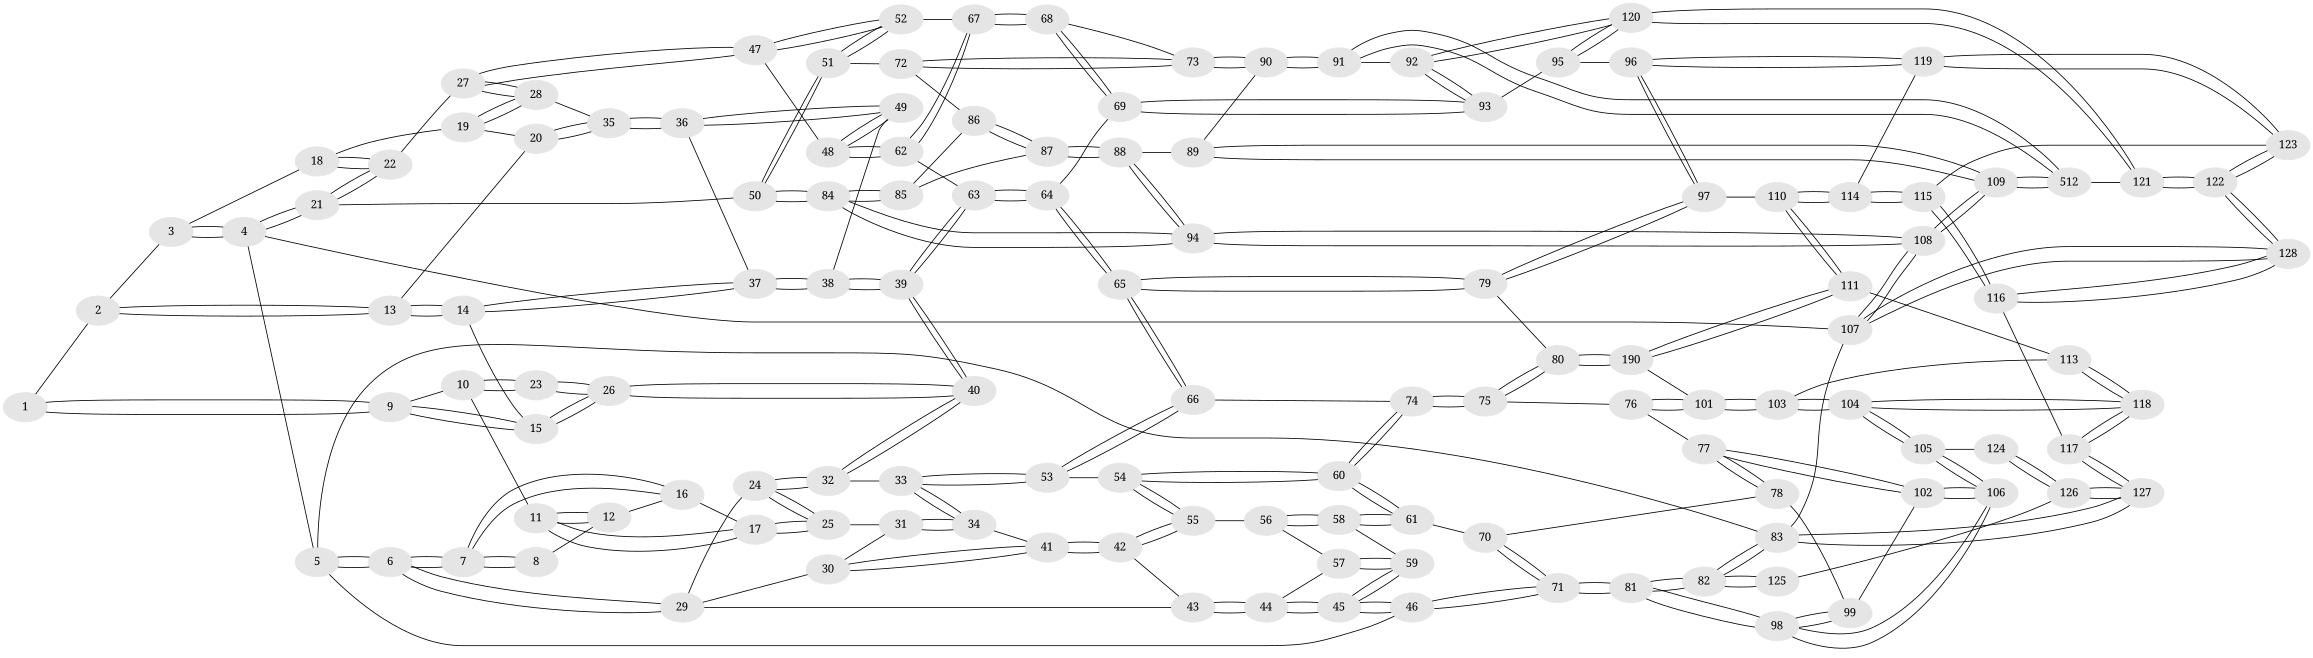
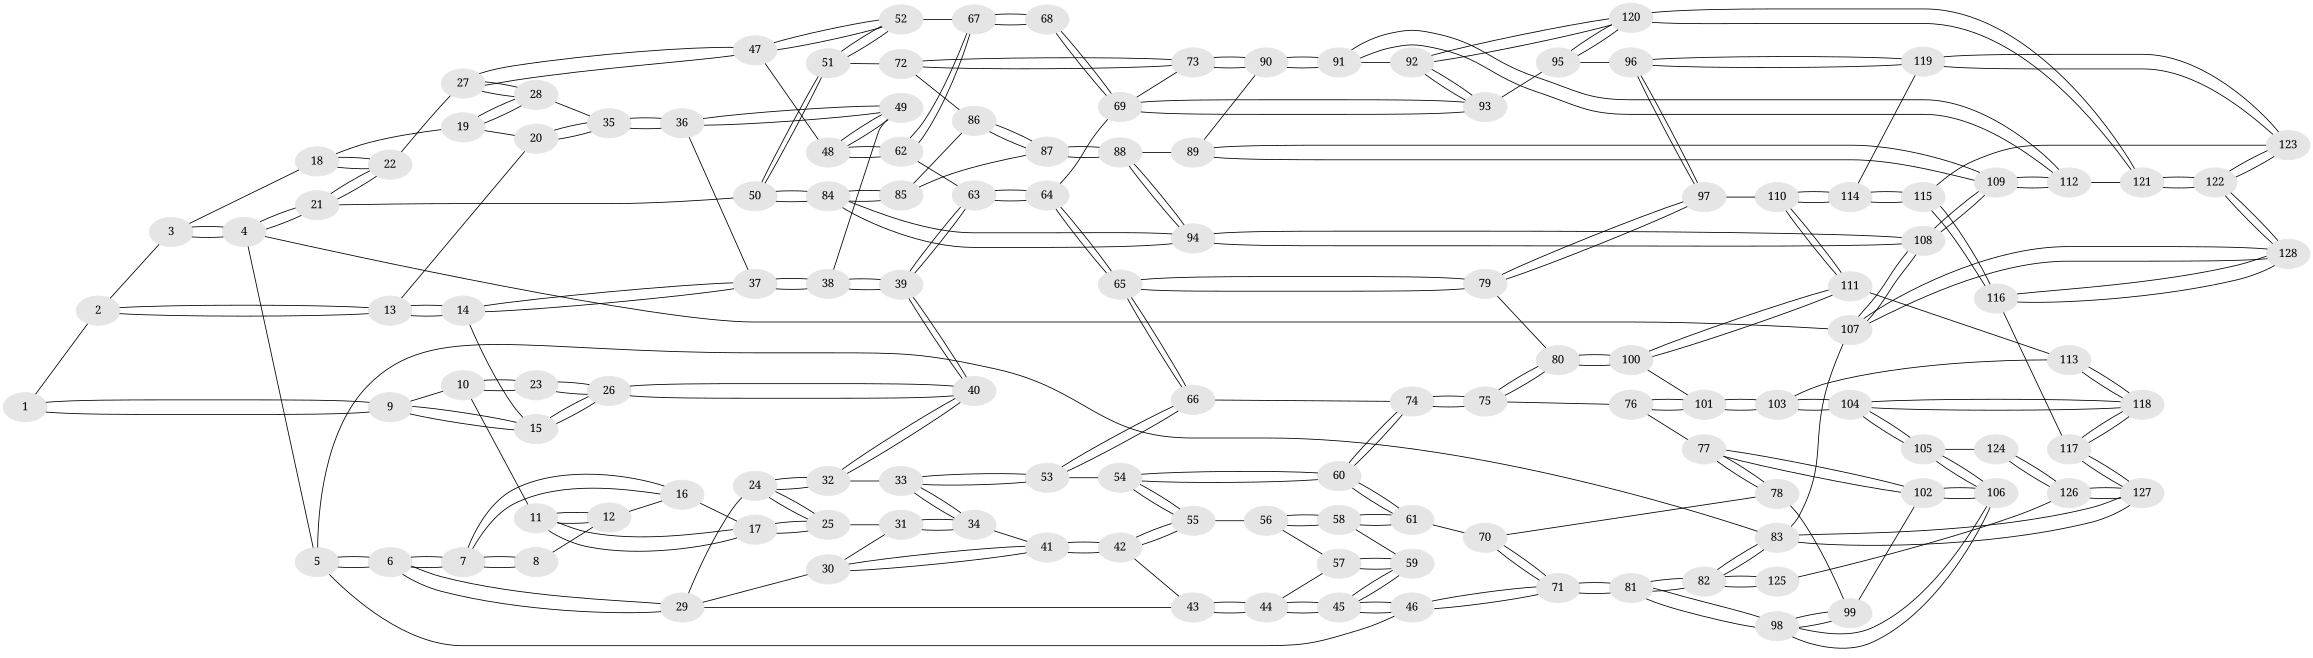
(1122, 38) -> (1157, 85)
(2069, 182) -> (2069, 182)
(1631, 360) -> (1631, 360)
